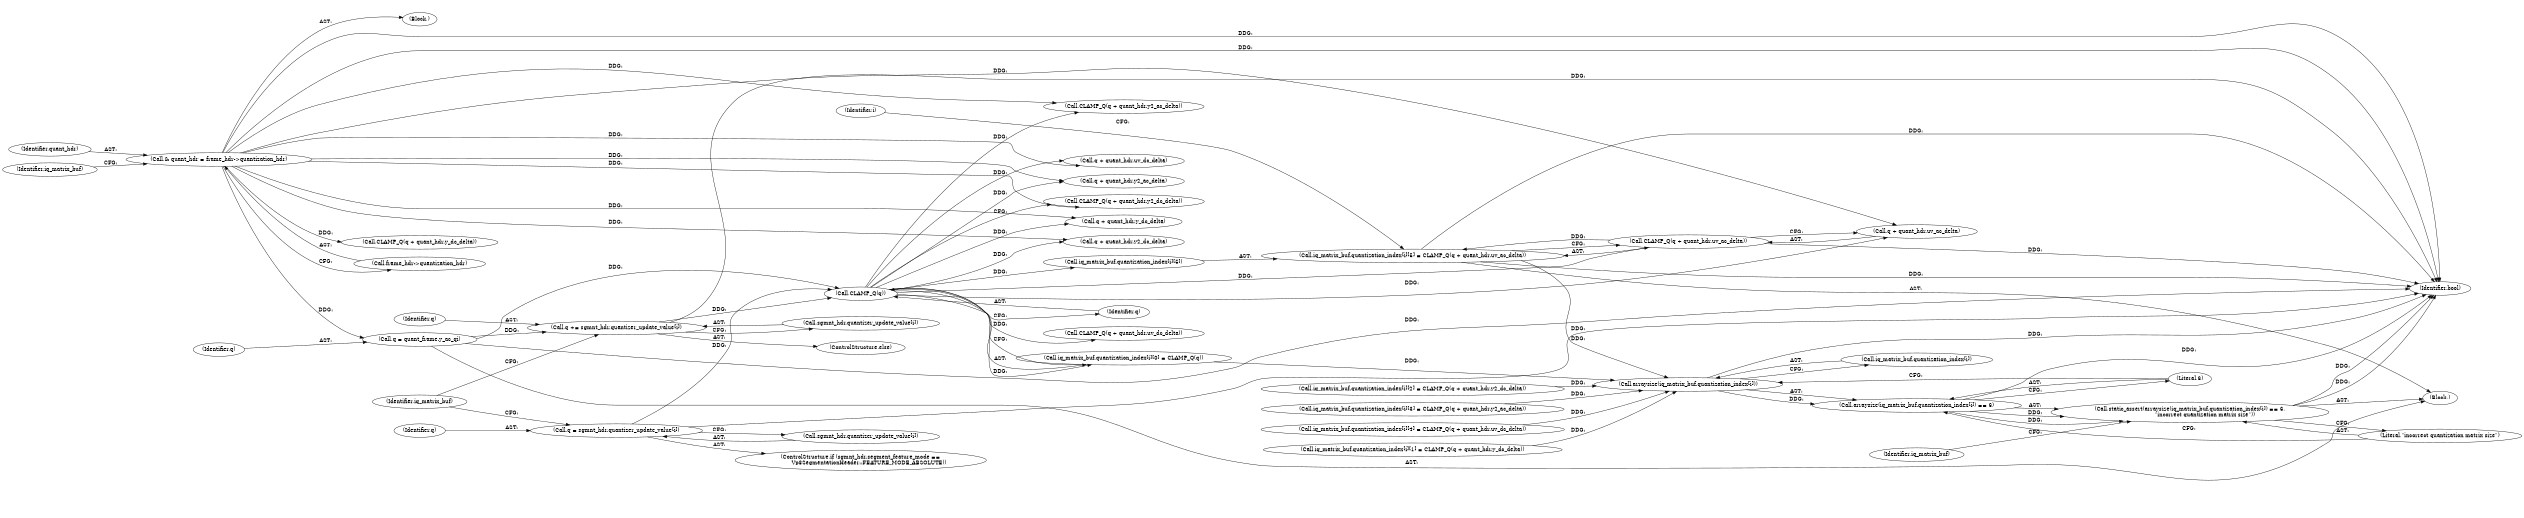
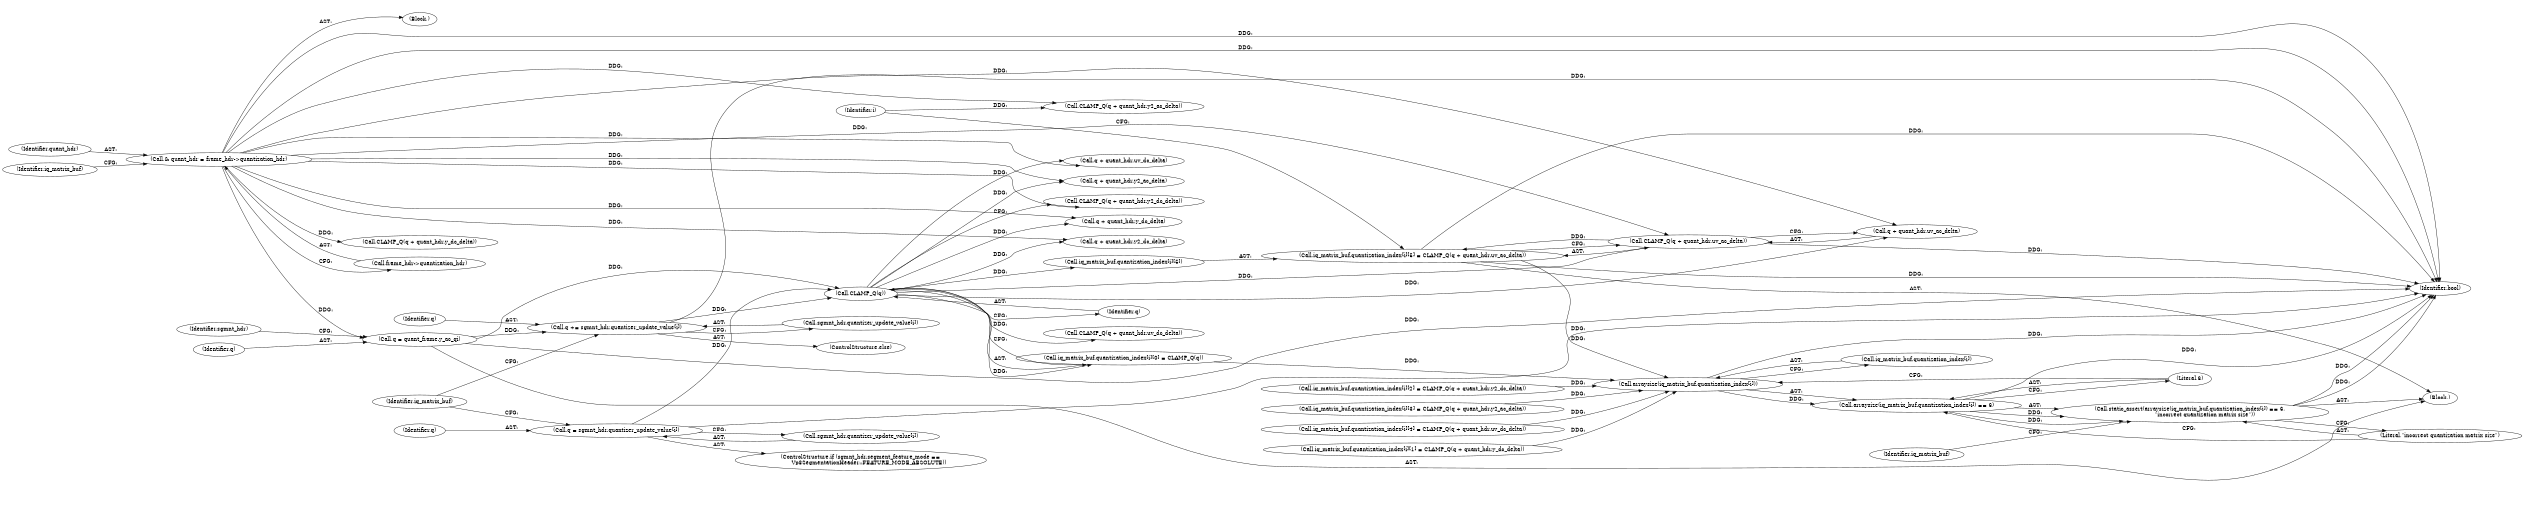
none -> (984, 131)
(955, 180) -> (963, 109)
none -> (219, 329)
